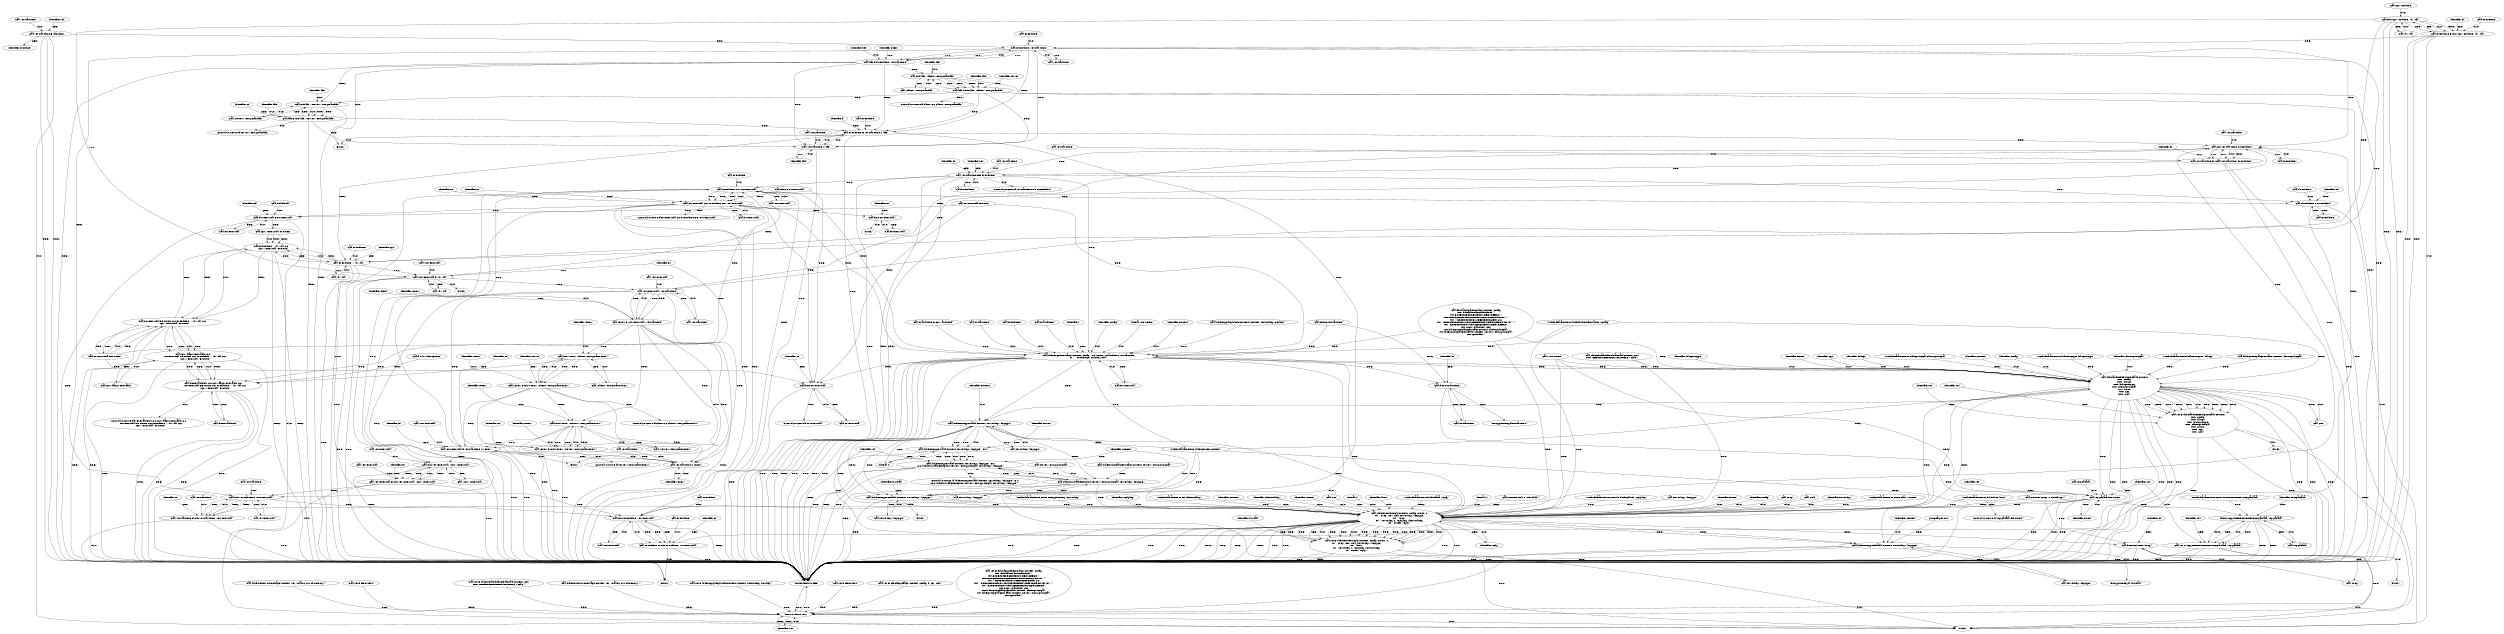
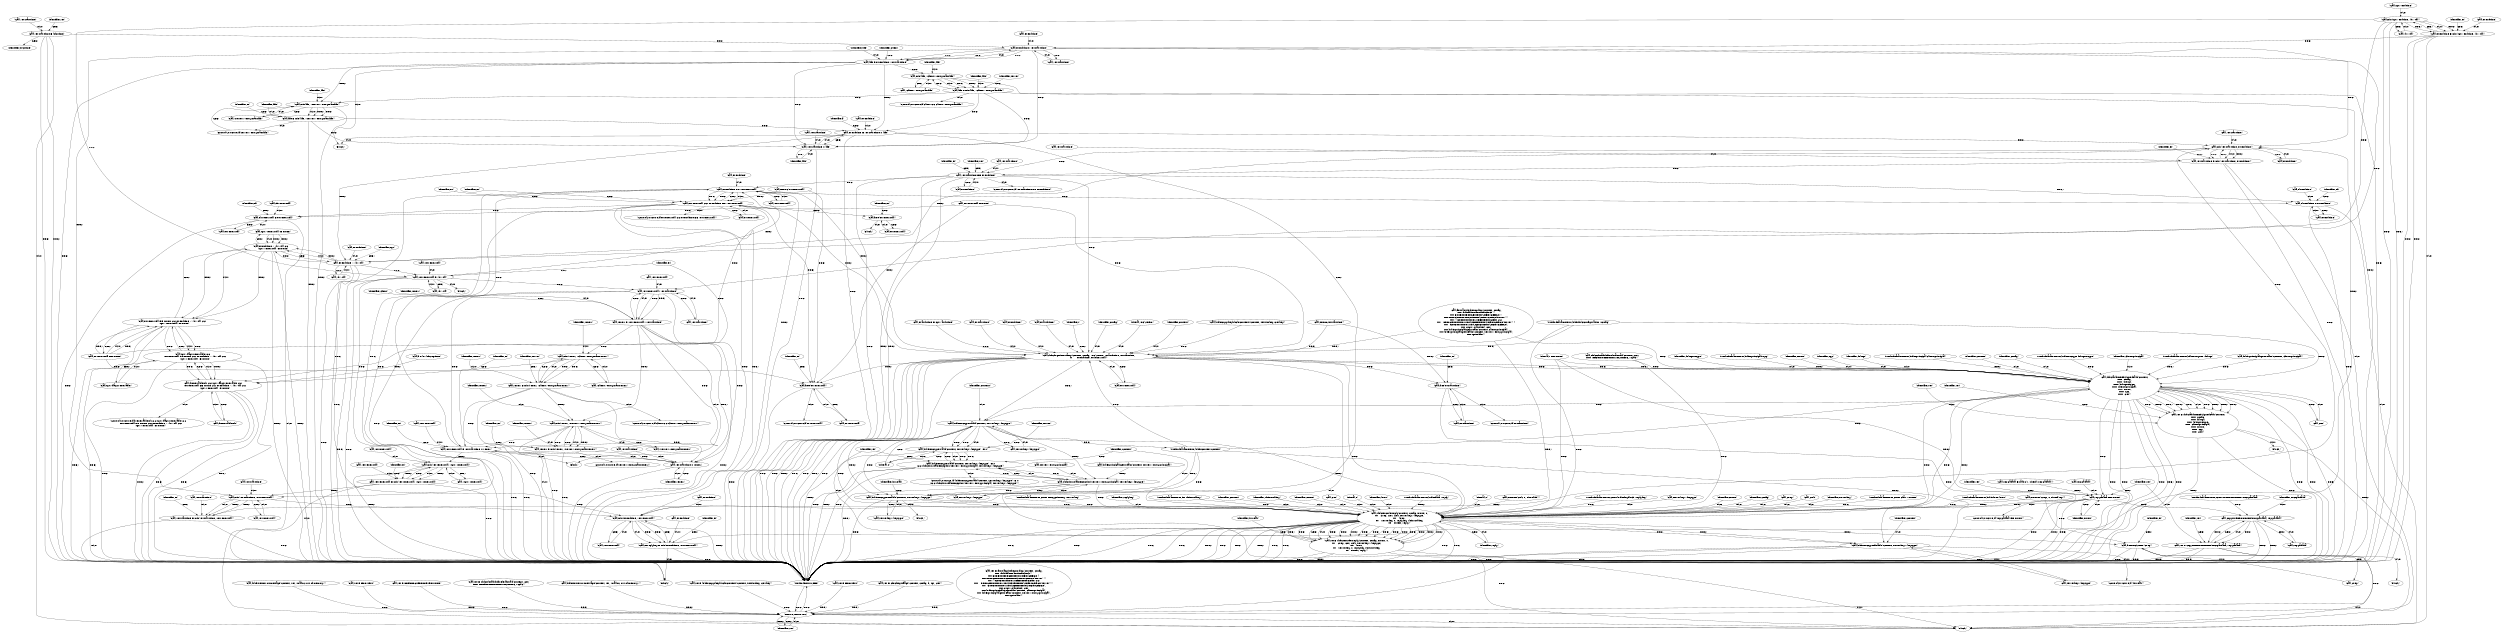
(961, 97) -> (961, 97)
(2351, 97) -> (2351, 97)
(301, 112) -> (239, 110)
(980, 113) -> none
(839, 140) -> (839, 140)
(2221, 161) -> (2221, 161)
(1471, 188) -> none
(280, 203) -> (280, 203)
(273, 224) -> (256, 239)
(1552, 357) -> (1552, 357)
none -> (1744, 357)
(1510, 423) -> (1510, 423)
(1077, 439) -> (1071, 439)
(545, 482) -> (545, 482)
none -> (2025, 482)
(212, 503) -> none
(1990, 507) -> (2047, 500)
(1939, 518) -> none
(2251, 518) -> (2251, 518)
(668, 546) -> (668, 546)
none -> (416, 583)
(2126, 583) -> (2126, 583)
